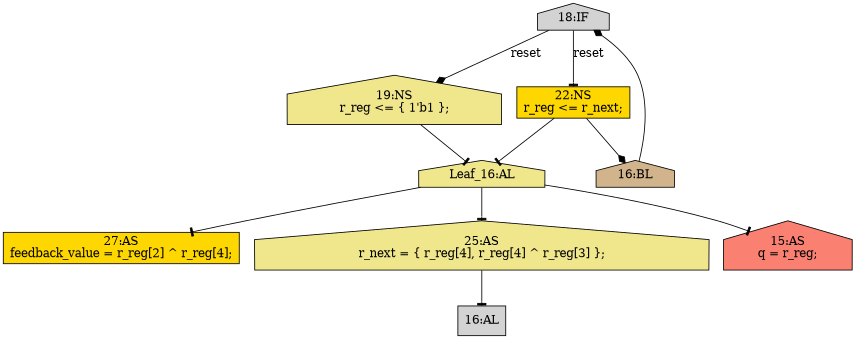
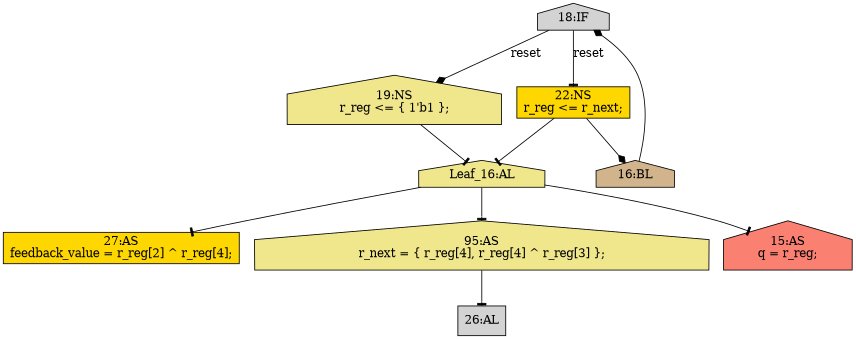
(482, 248) -> (482, 248)
(482, 321) -> (482, 321)
